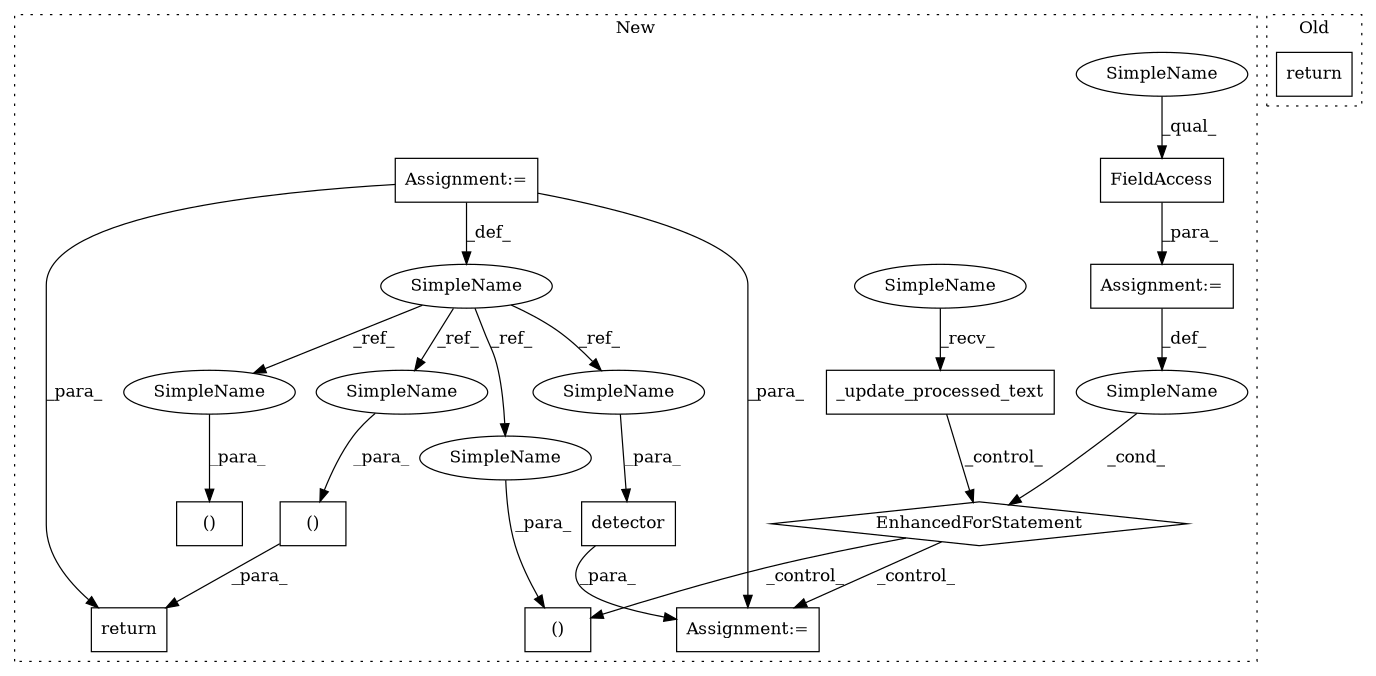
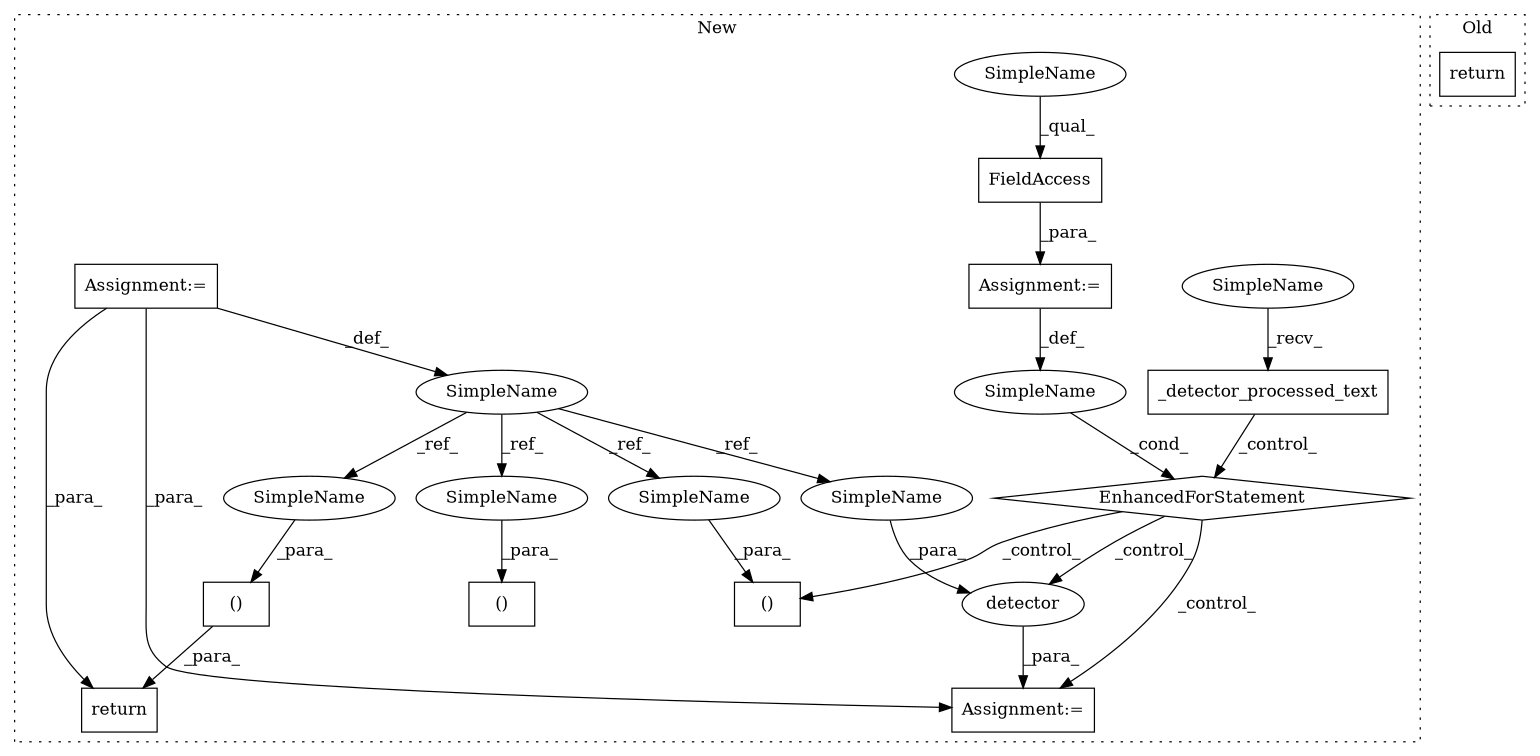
(940, 392) -> (1268, 392)
(629, 524) -> (1023, 604)
none -> (1111, 544)
